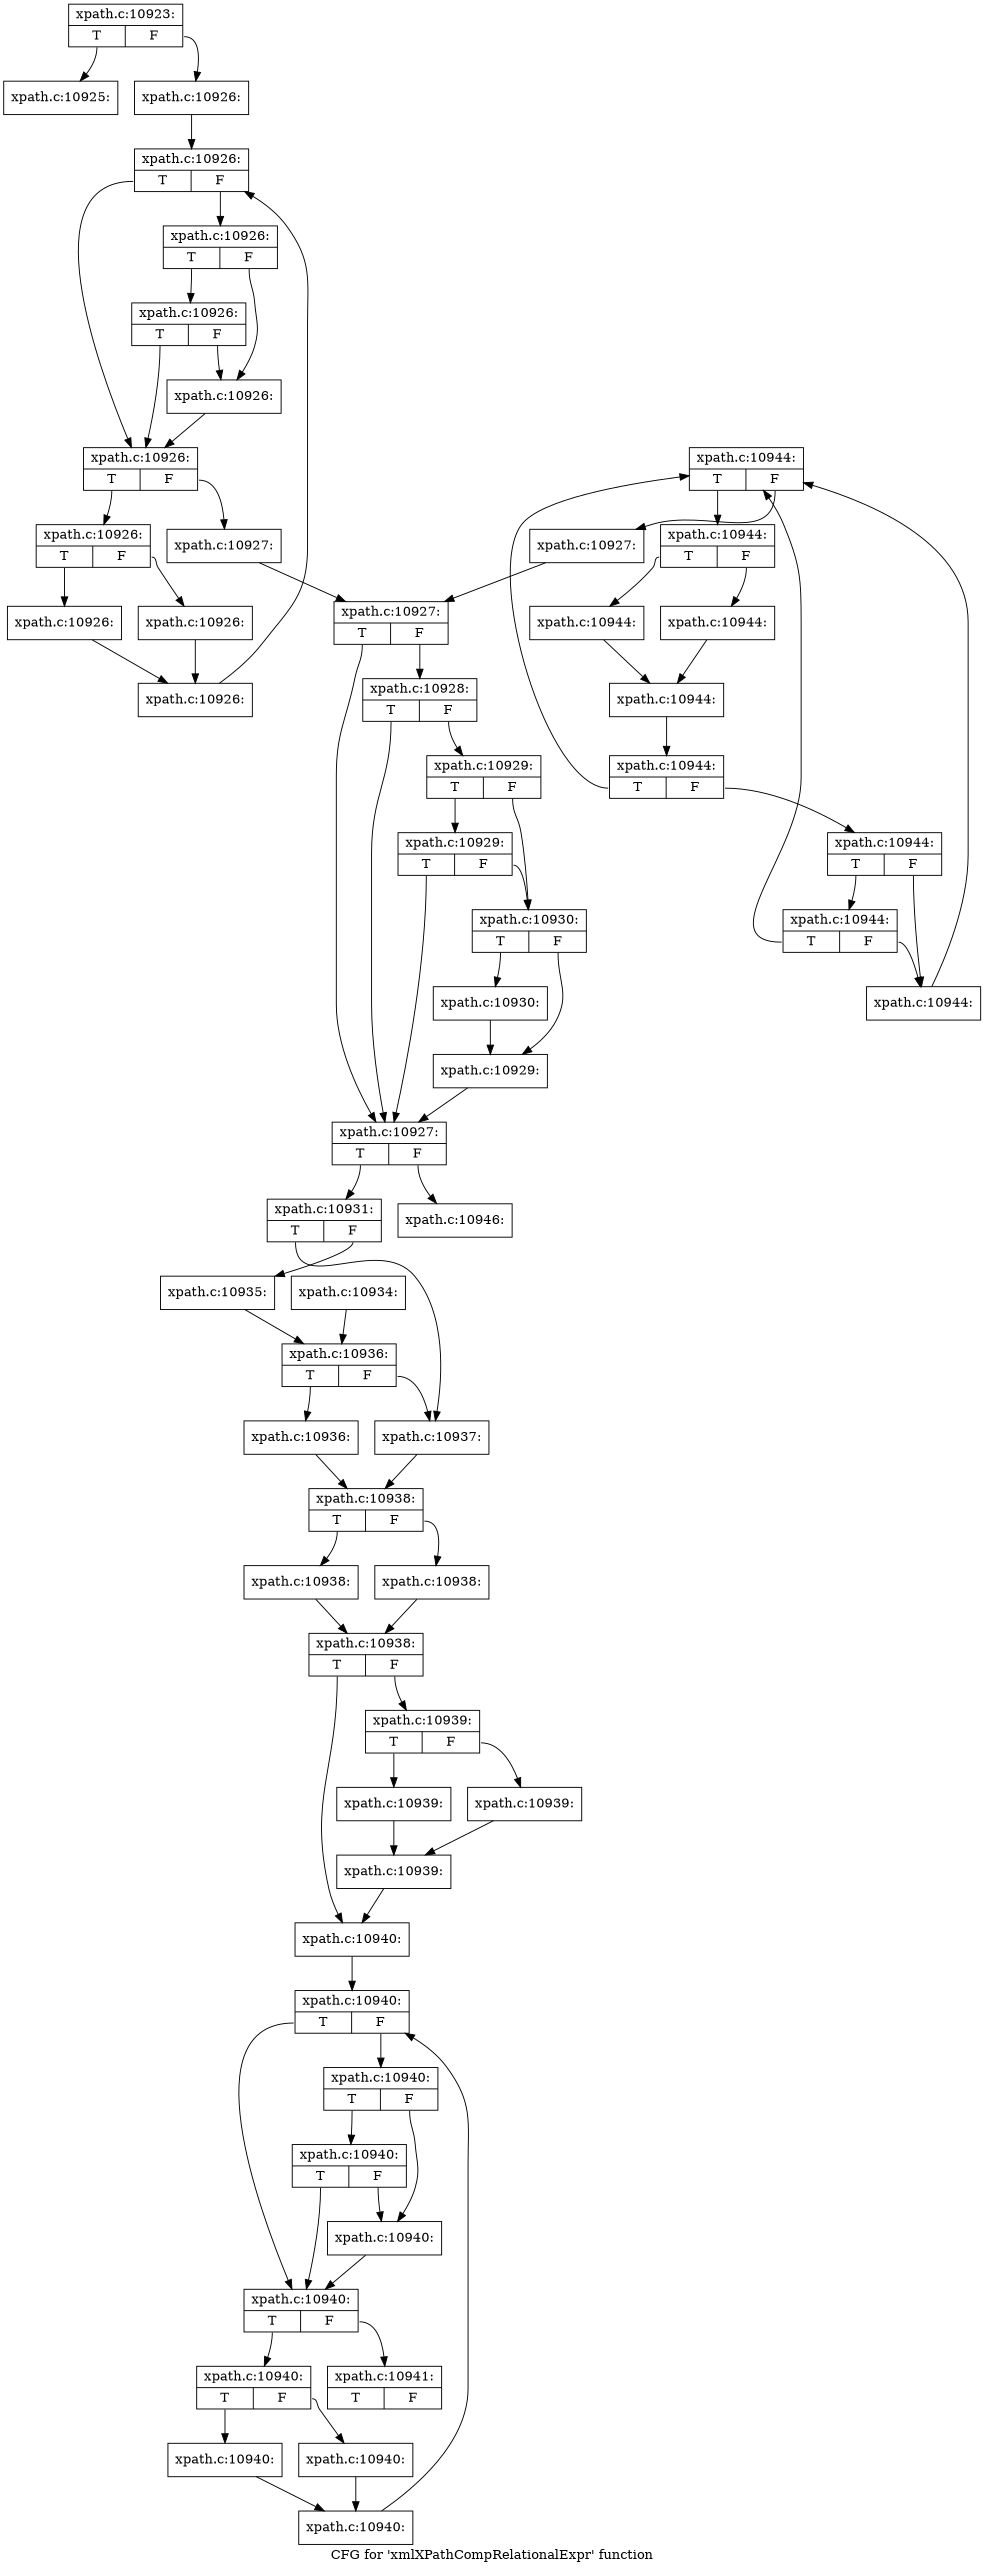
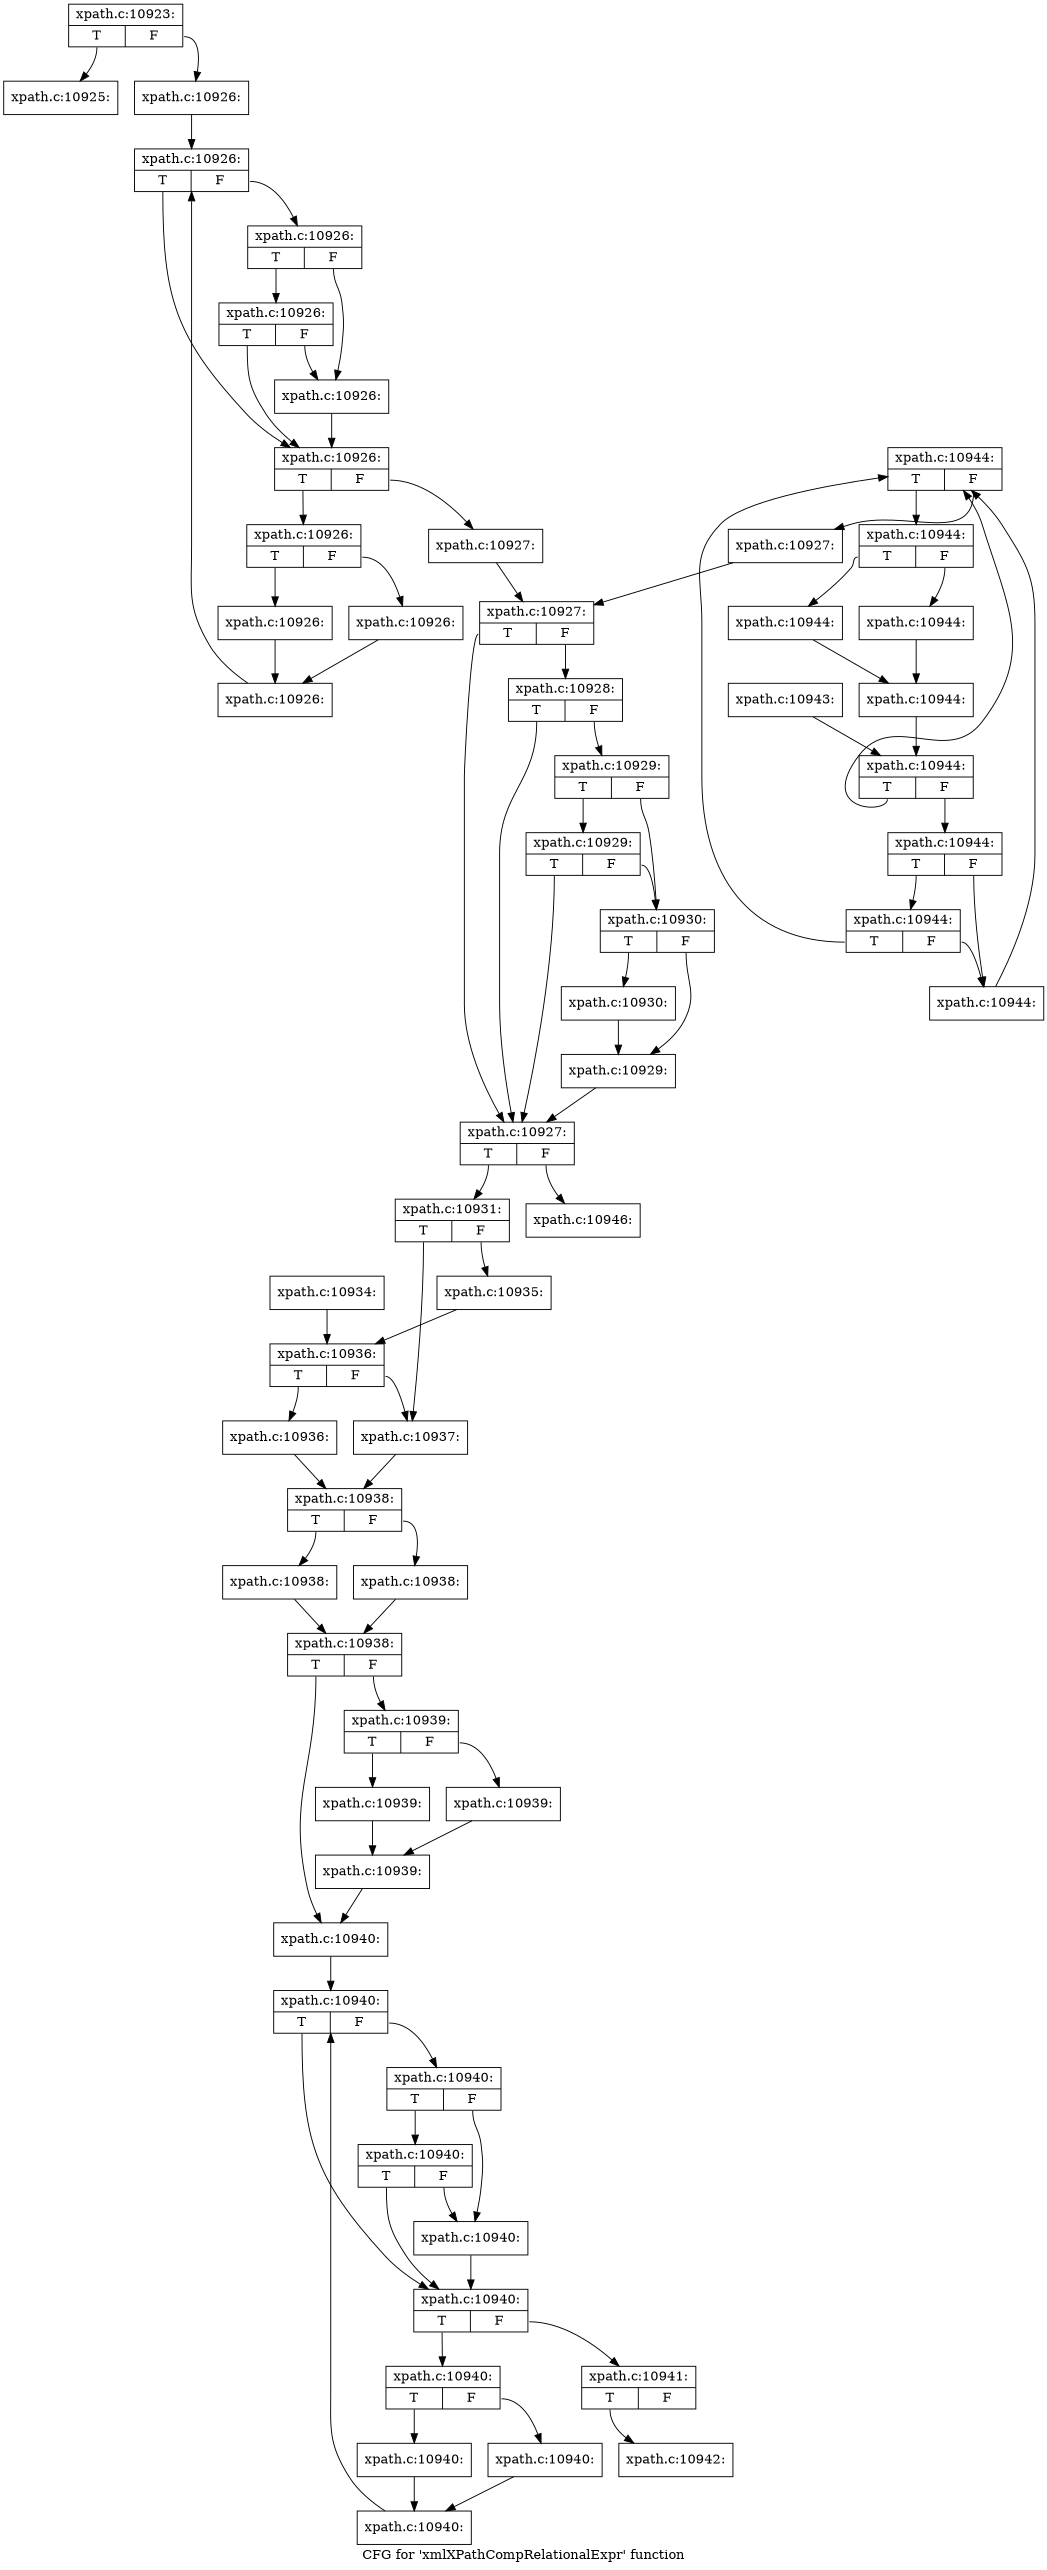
none -> (785, 700)
none -> (676, 2460)
